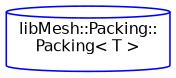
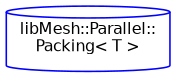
(88, 39) -> (88, 39)
